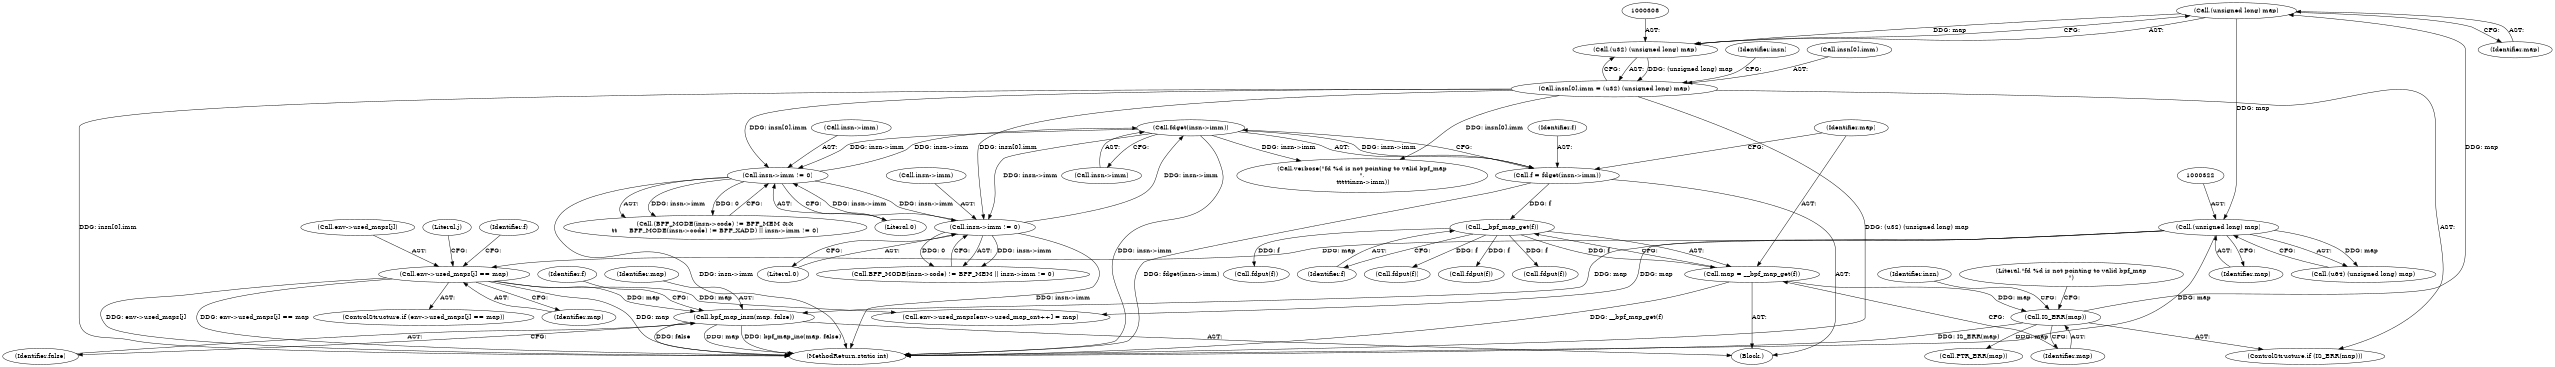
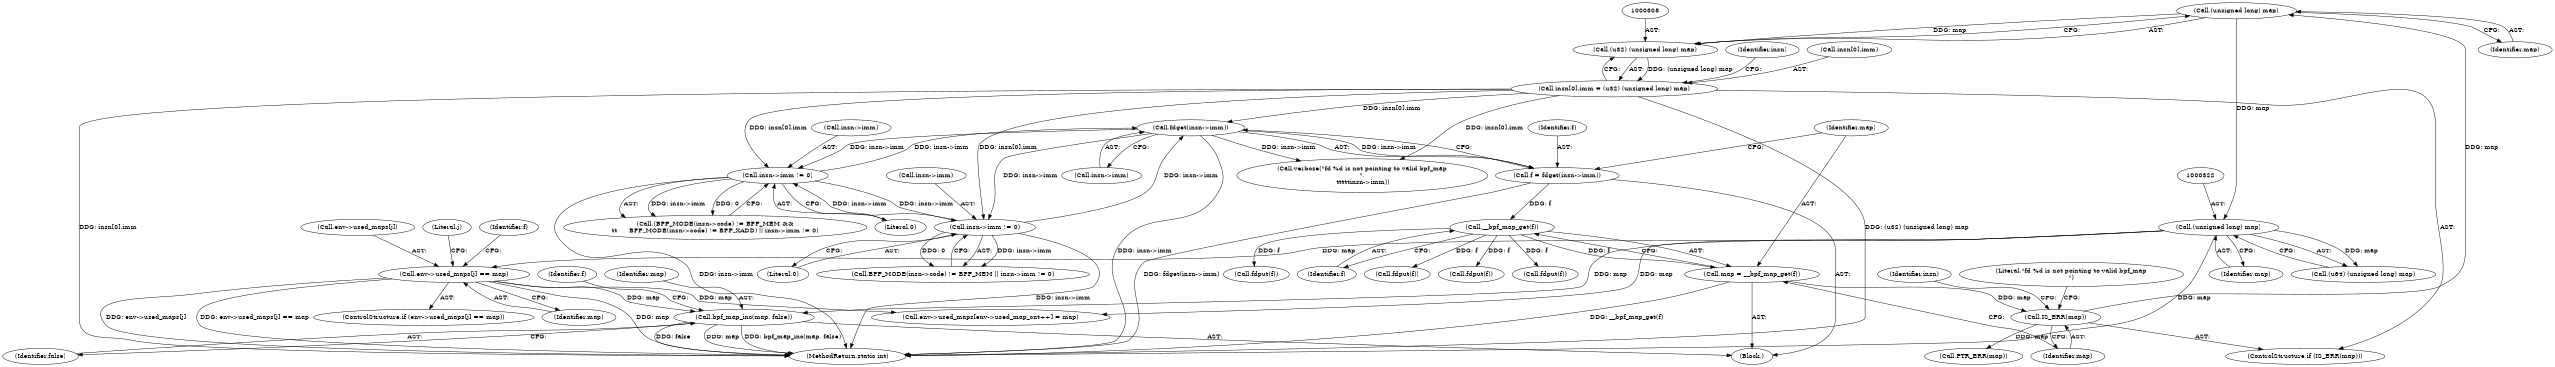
none -> (1380, 103)
(744, 317) -> (744, 317)
(1467, 351) -> none
